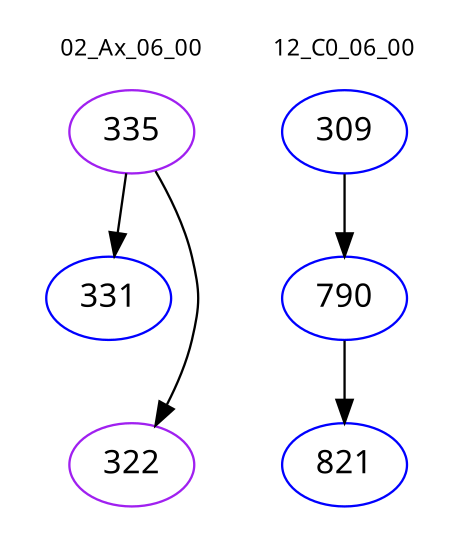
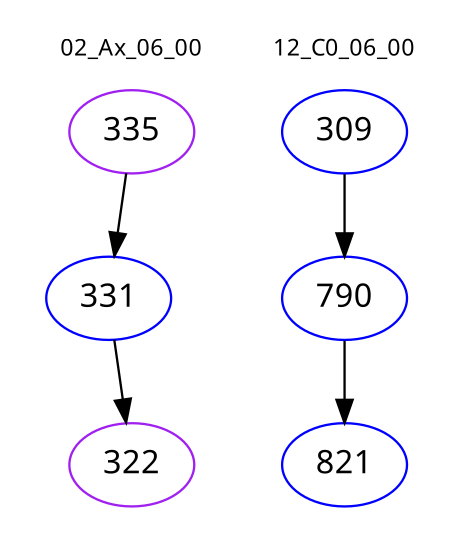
(197, 286) -> (119, 370)
